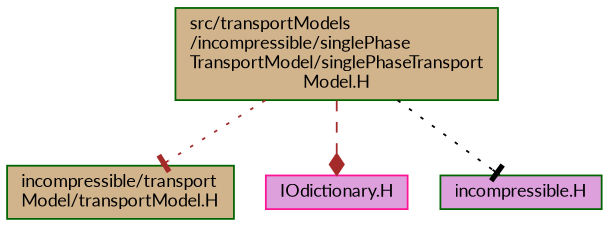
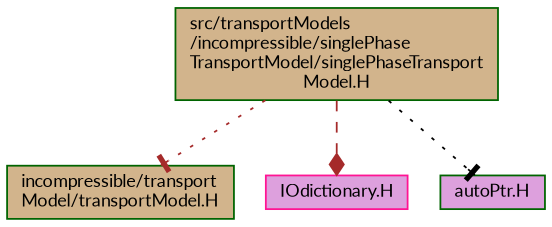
(521, 192) -> (493, 192)
